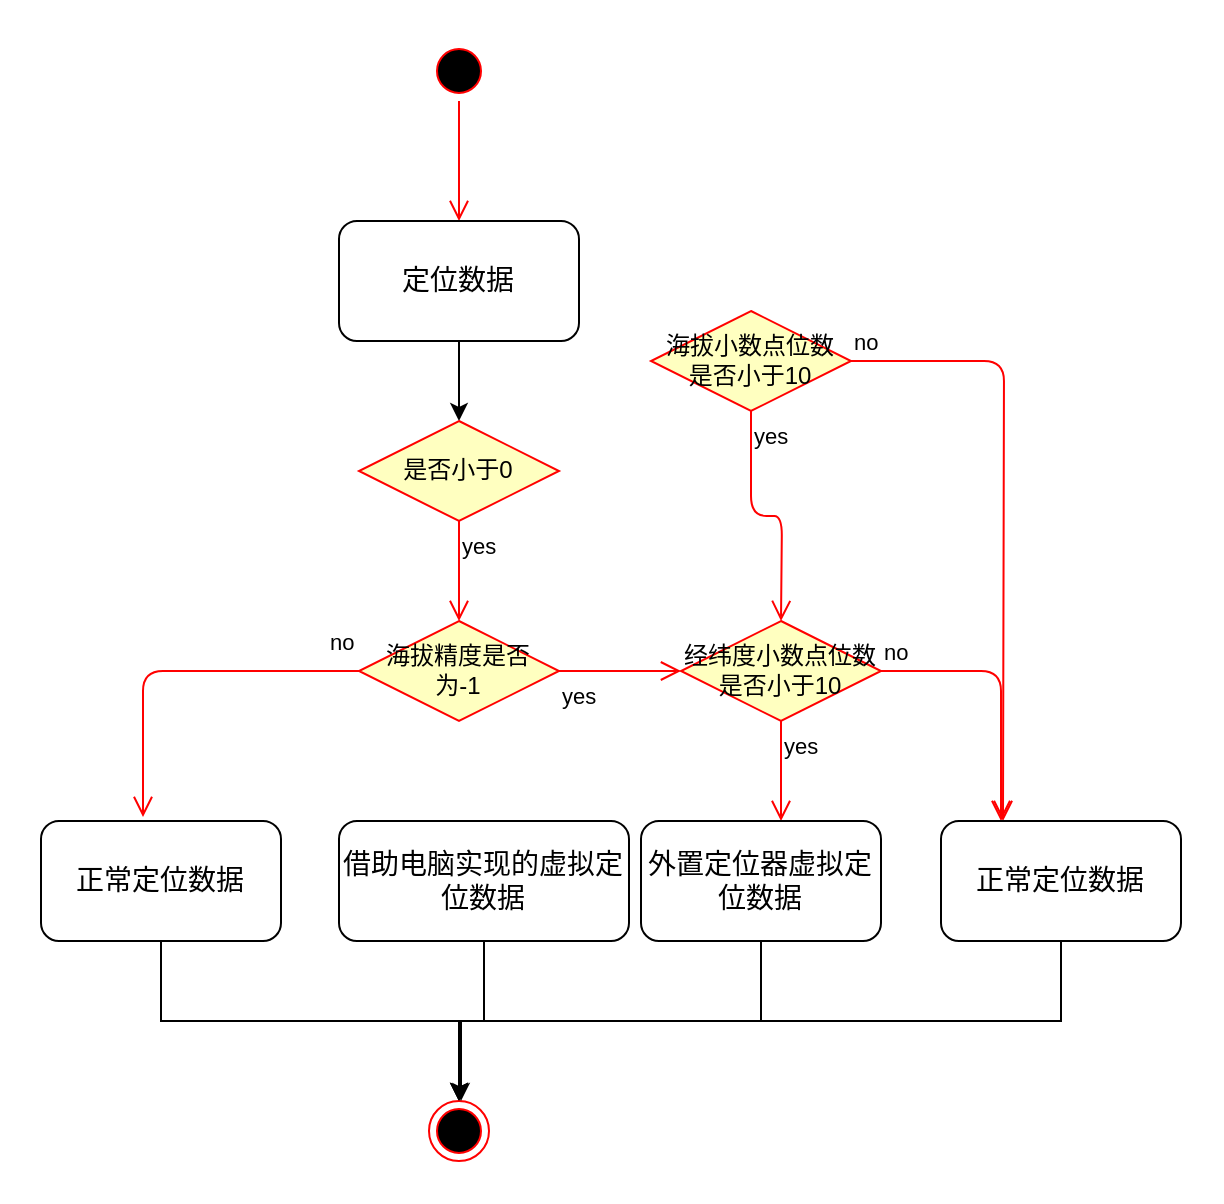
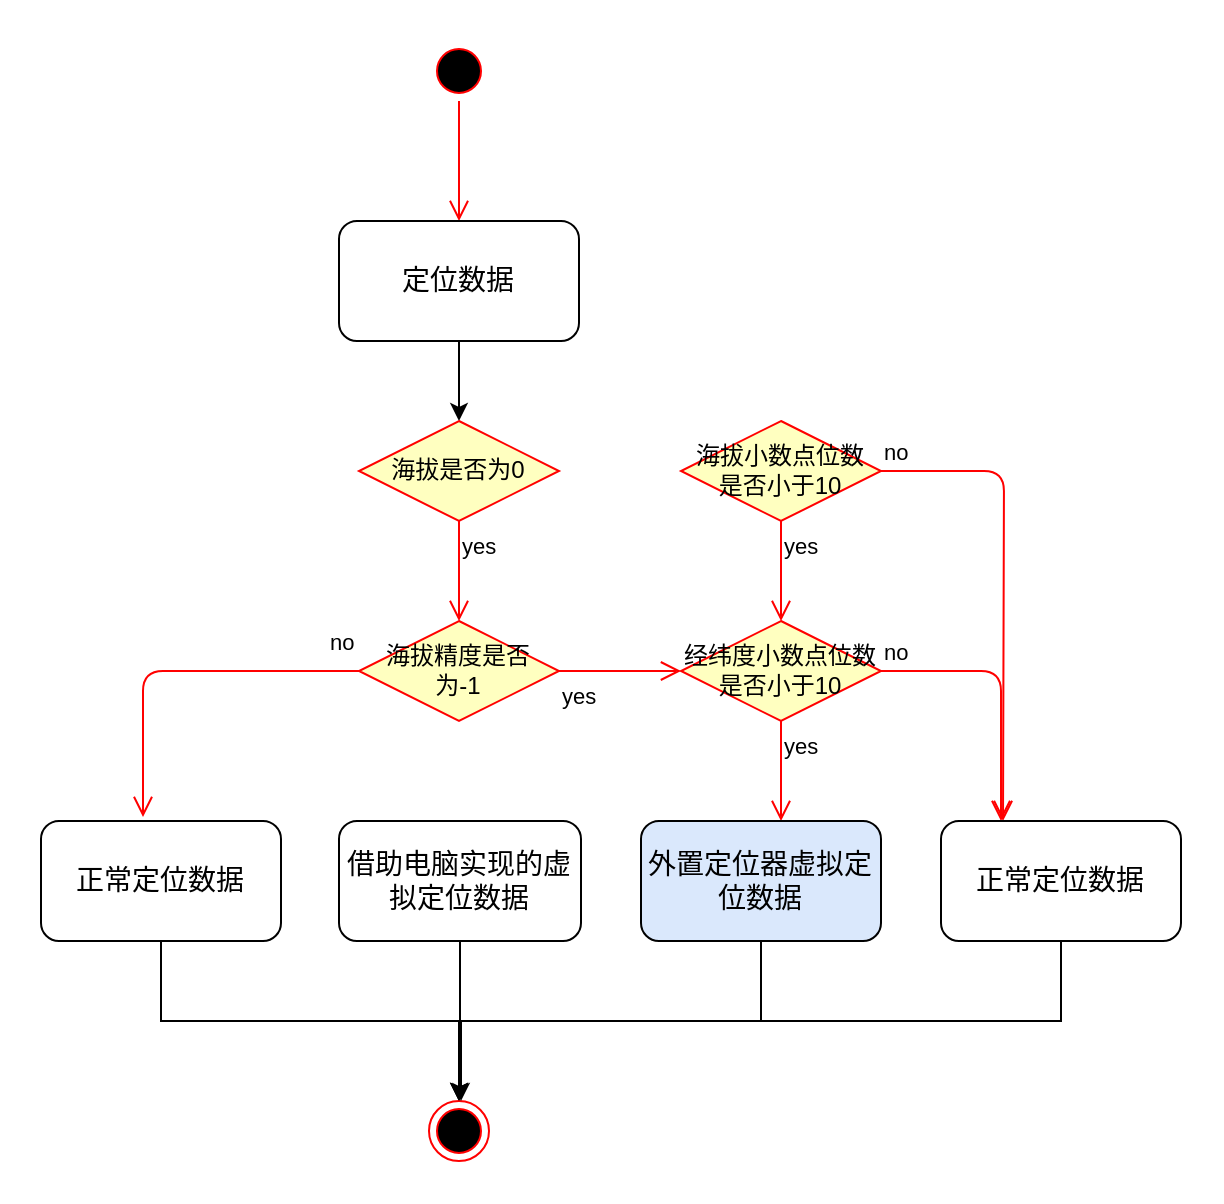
(751, 361) -> (781, 471)
(459, 471) -> (459, 471)
(484, 881) -> (460, 881)
(761, 881) -> (761, 881)
